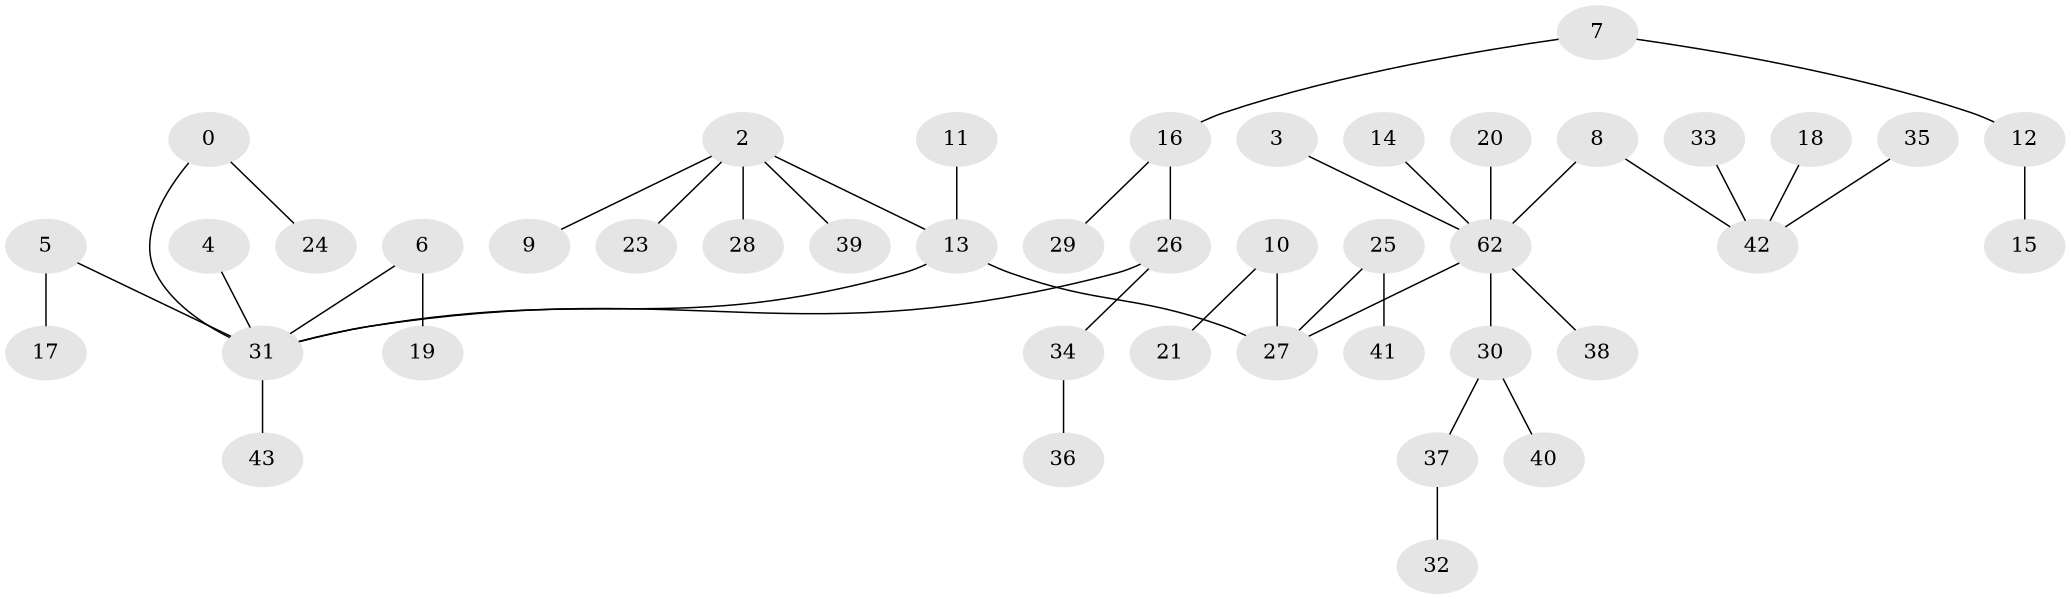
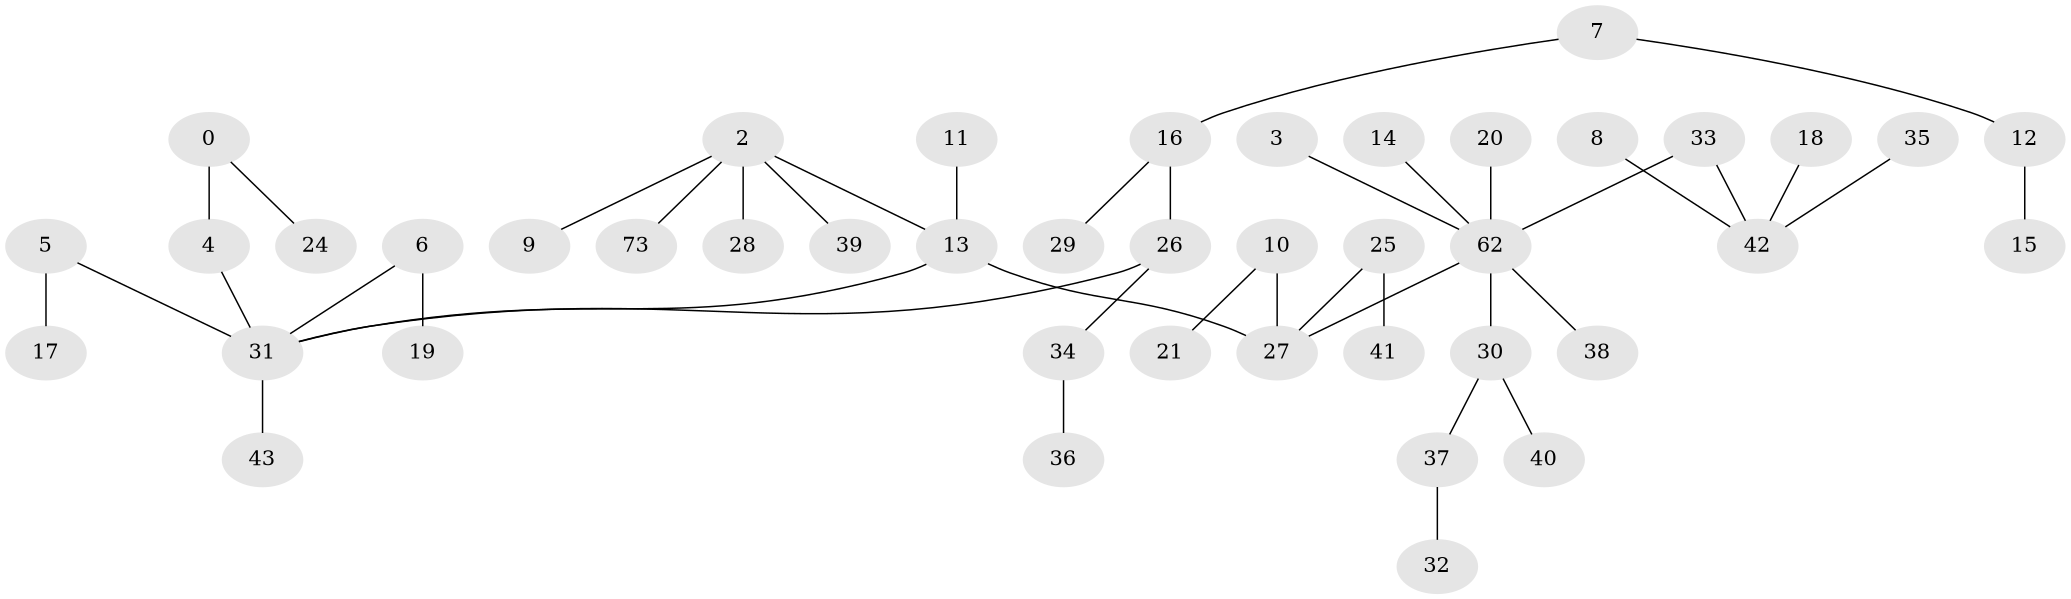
(1544, 193) -> (1598, 193)
(636, 246) -> (636, 246)
(152, 263) -> (209, 193)
